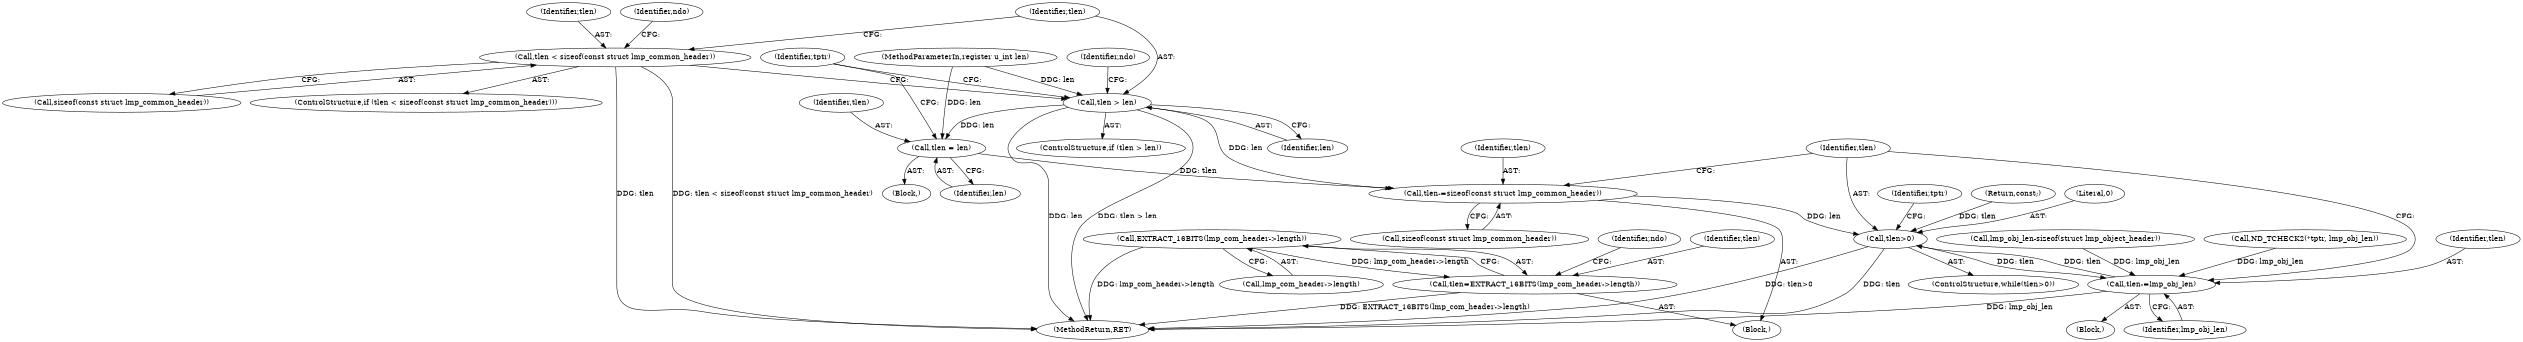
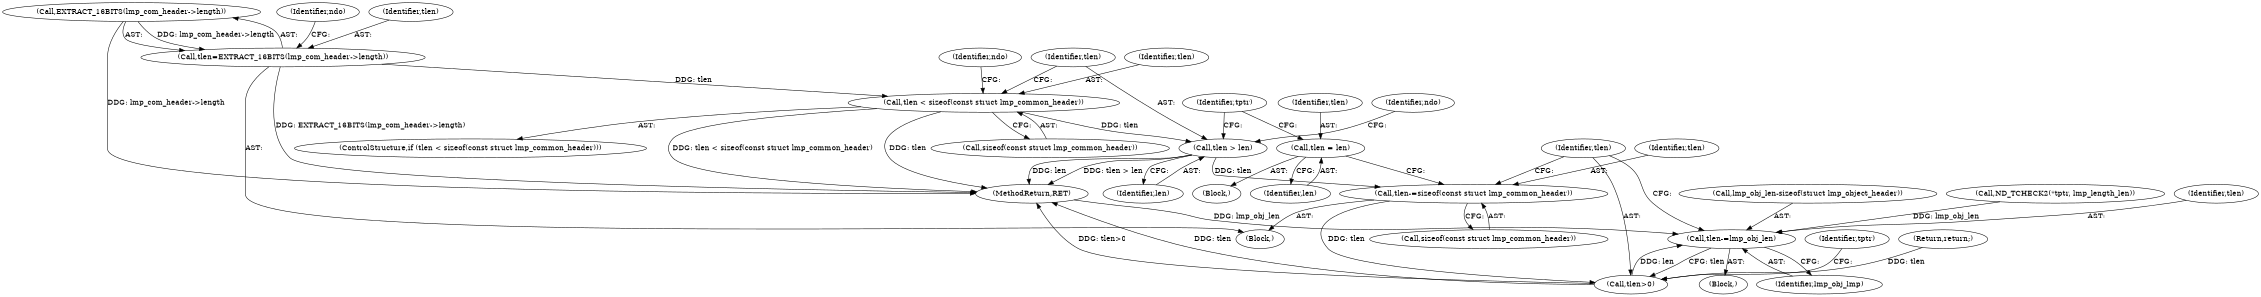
(956, 57) -> none
none -> (632, 80)
(901, 80) -> (1120, 126)
(1003, 111) -> none
(1101, 148) -> none
(1246, 148) -> (1233, 171)
(1198, 171) -> (1417, 171)
(2013, 194) -> (1943, 239)
(2095, 194) -> none
(1824, 216) -> (1347, 239)
(2305, 239) -> (2055, 194)
(1491, 262) -> (290, 35)
(2016, 262) -> (1657, 262)
(2082, 262) -> (1707, 262)
(2147, 262) -> (1784, 216)
(1301, 285) -> none
(1993, 285) -> none
(1631, 321) -> (1373, 230)
(2185, 330) -> (1819, 285)
